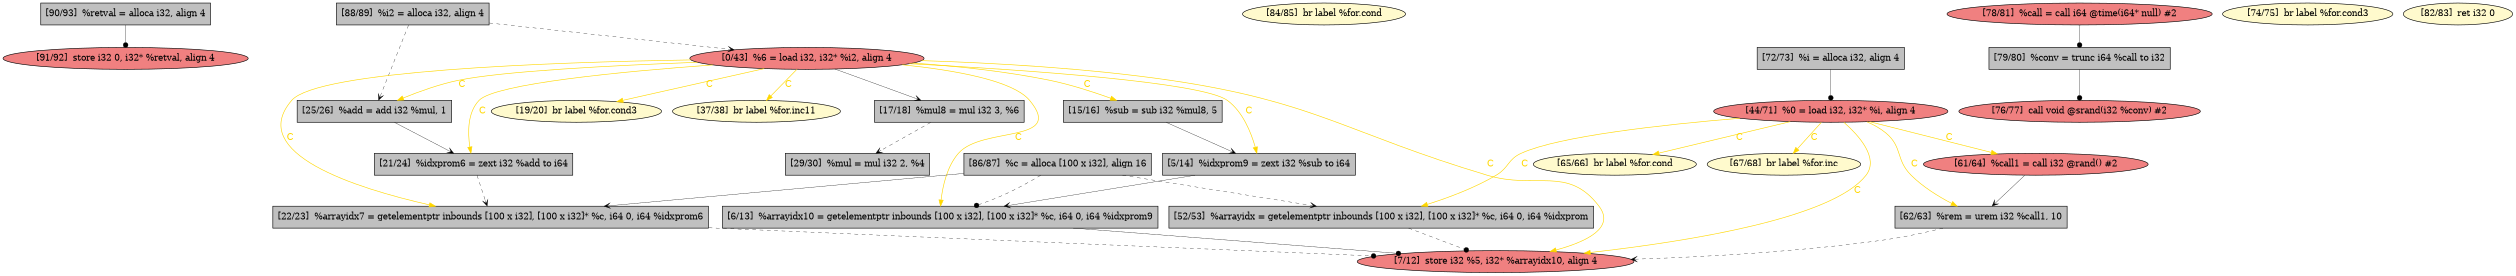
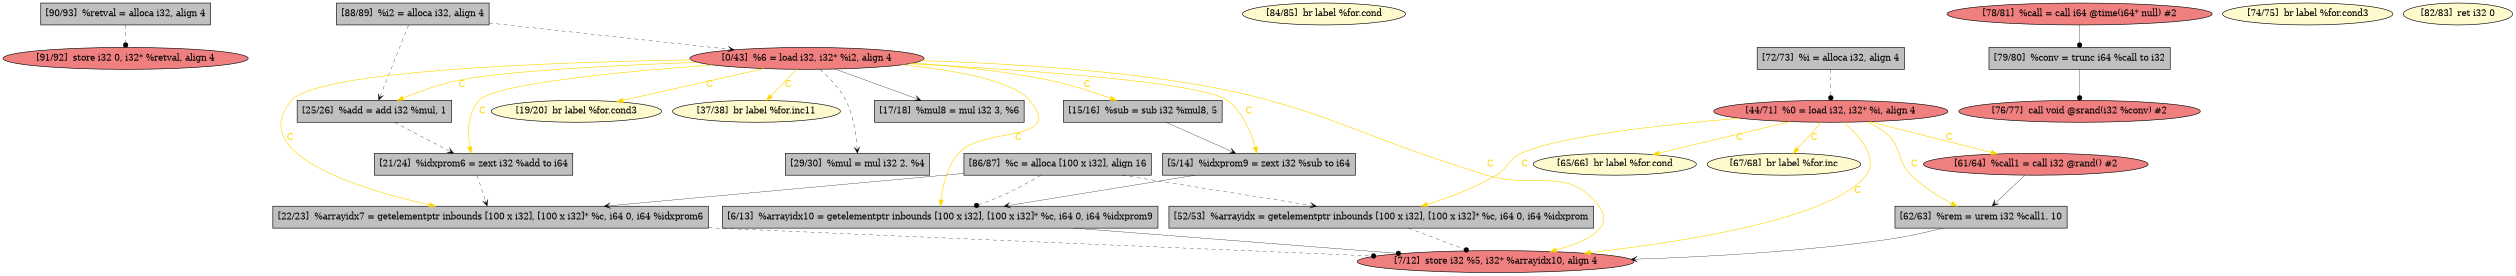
(126, 34) -> (126, 34)
(1831, 82) -> (1831, 82)
(421, 136) -> (421, 136)
(906, 136) -> (847, 104)
(1791, 250) -> (1791, 250)
